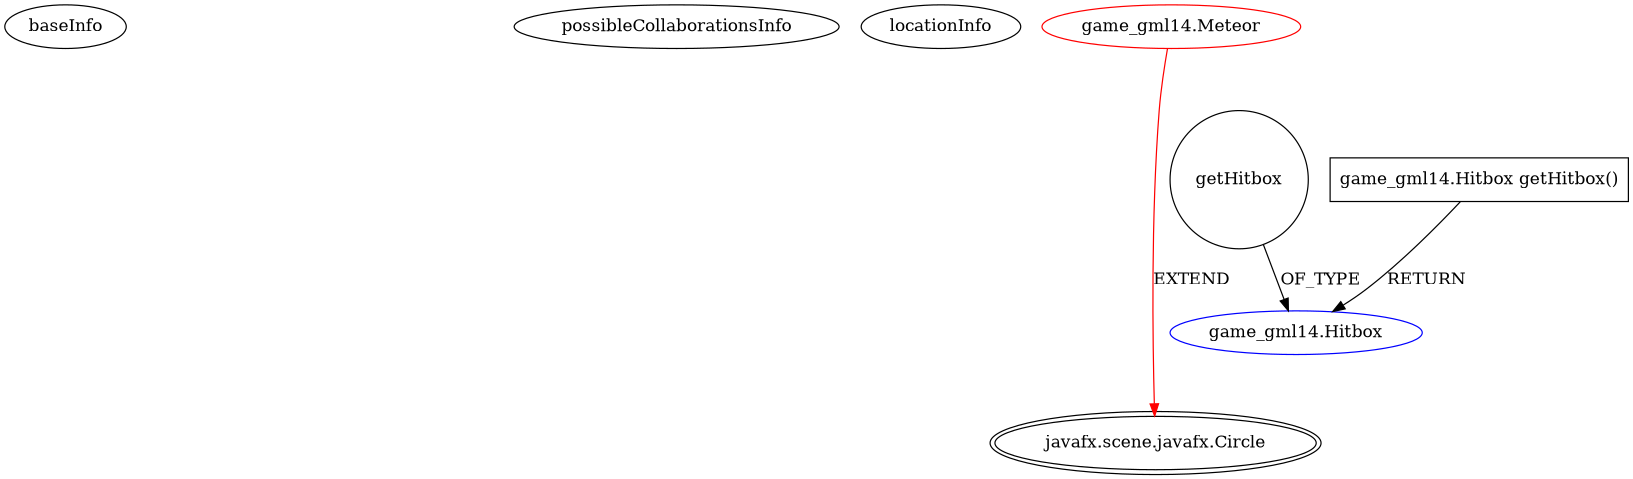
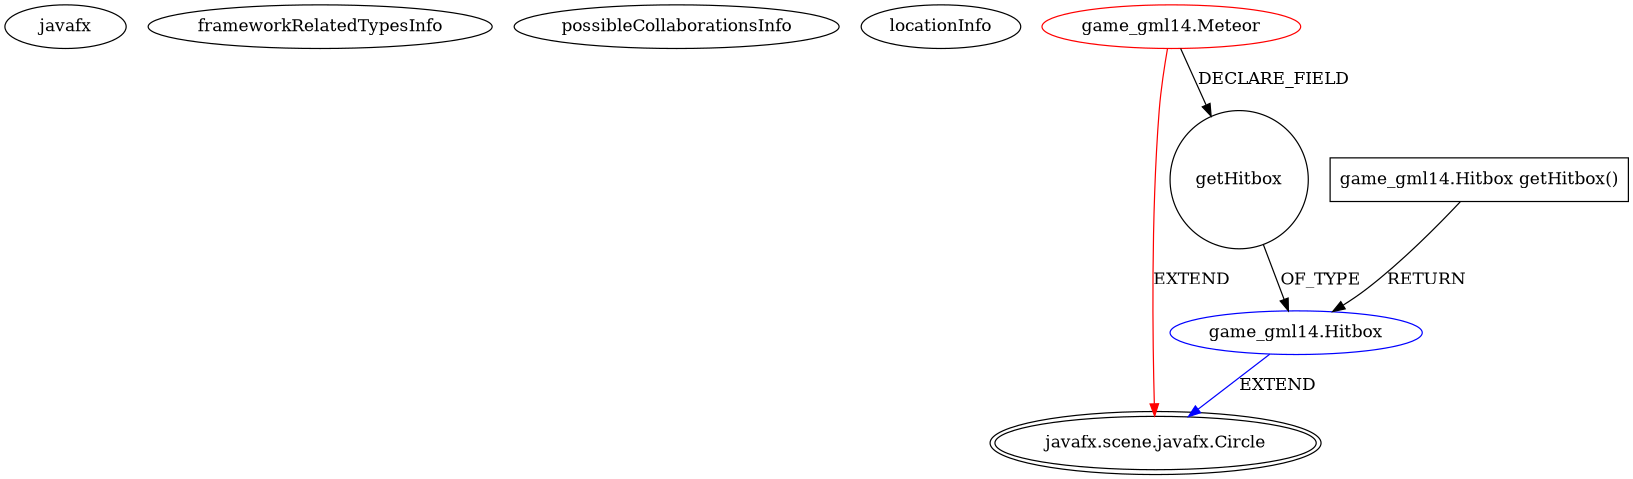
(66, 27) -> (66, 27)
none -> (320, 27)
none -> (1193, 77)
none -> (1234, 382)
